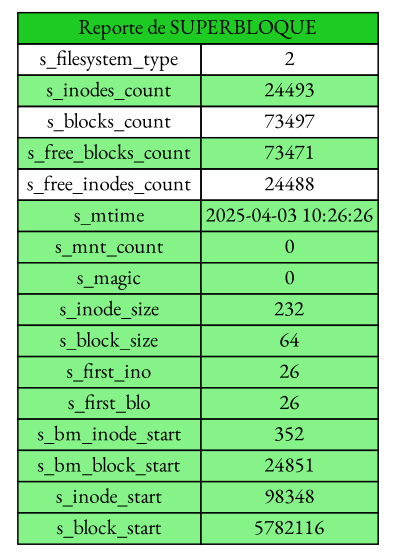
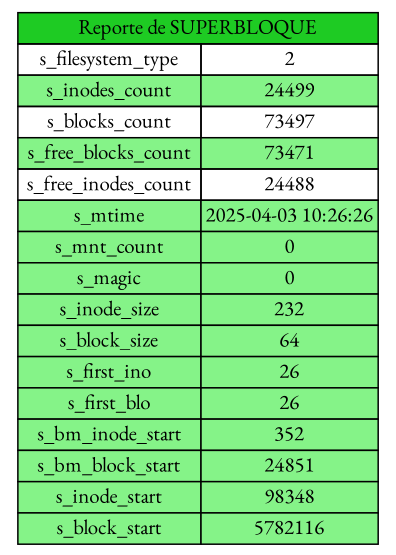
(290, 90) -> (290, 90)
